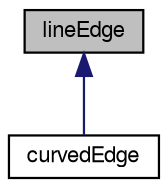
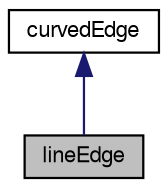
(84, 106) -> (84, 106)
